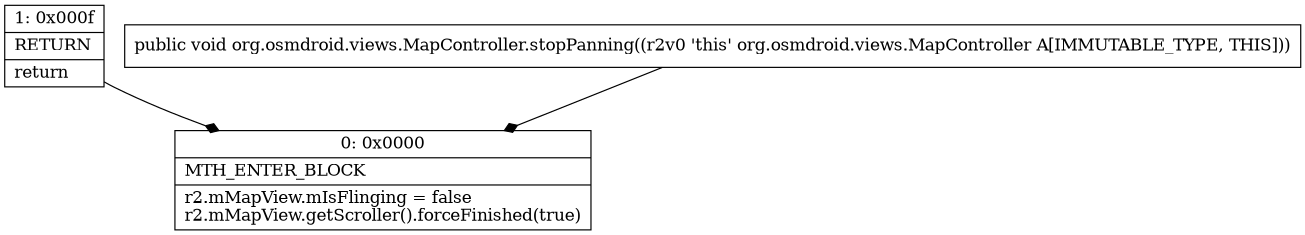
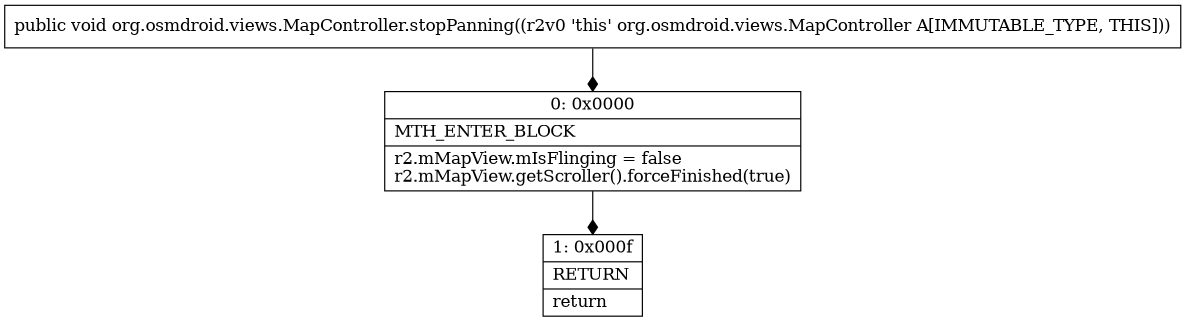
(154, 105) -> (593, 206)
